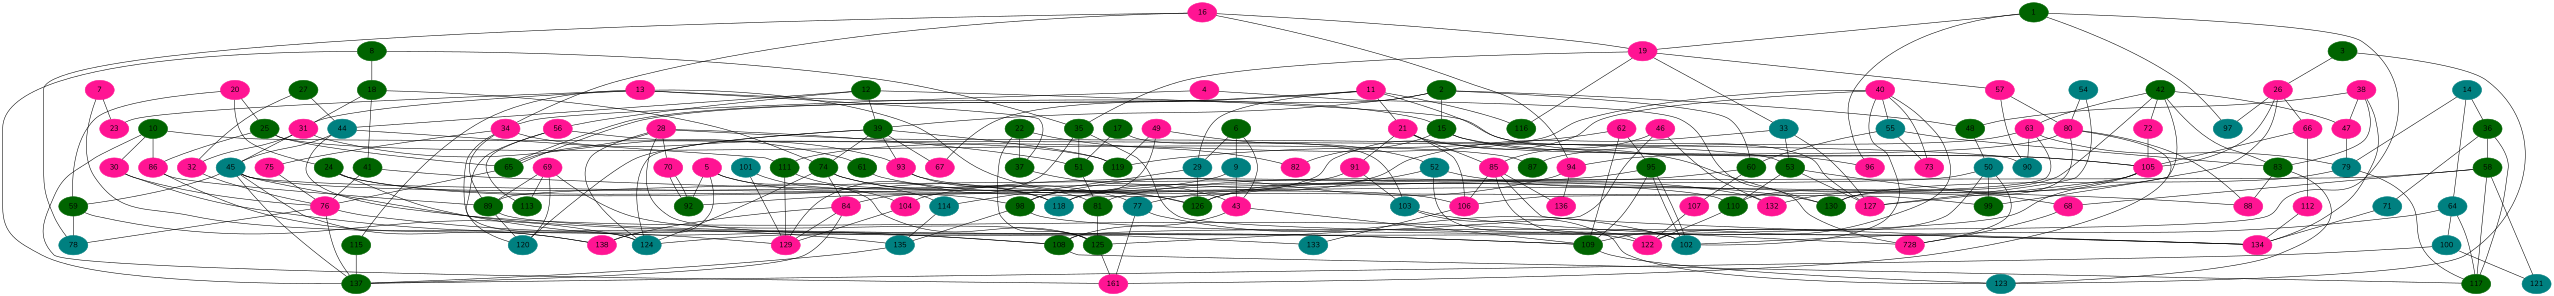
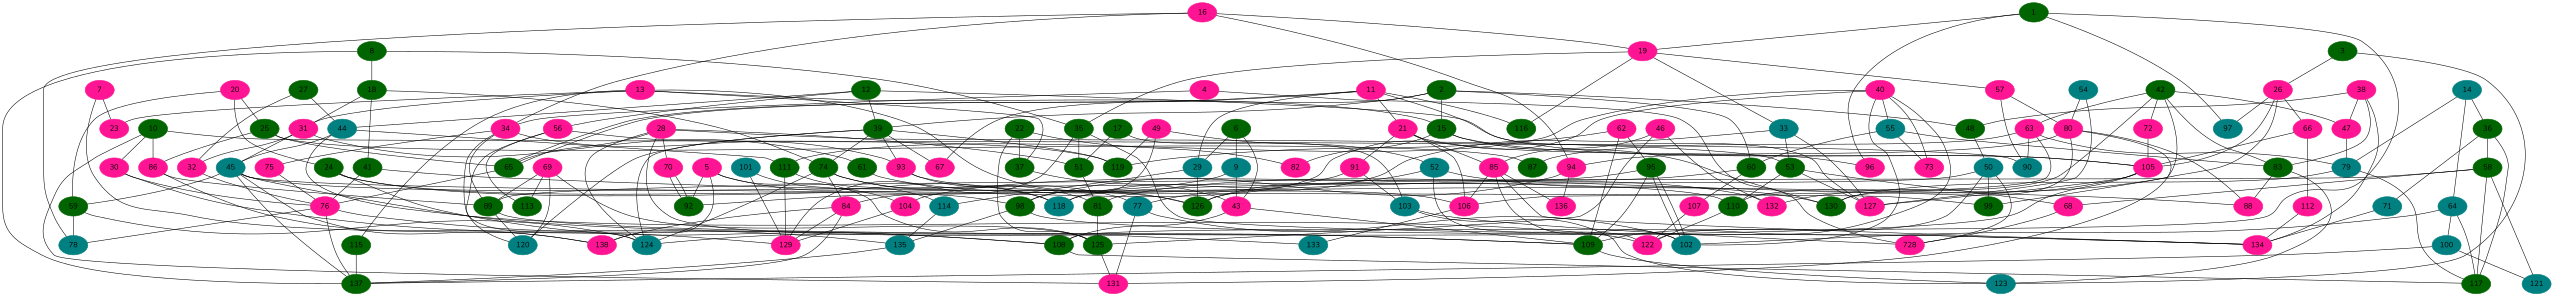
(1113, 284) -> (1113, 284)
